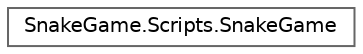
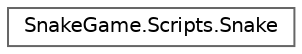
(181, 27) -> (151, 27)
